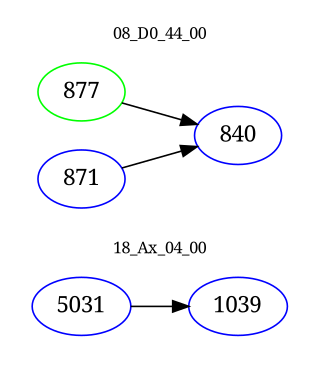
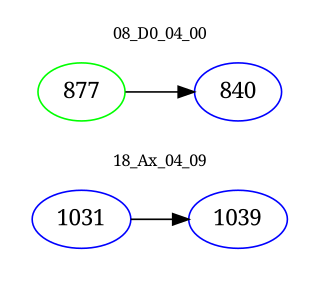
(160, 35) -> (160, 35)
(82, 179) -> none
(160, 249) -> (160, 162)
(82, 306) -> (82, 219)
